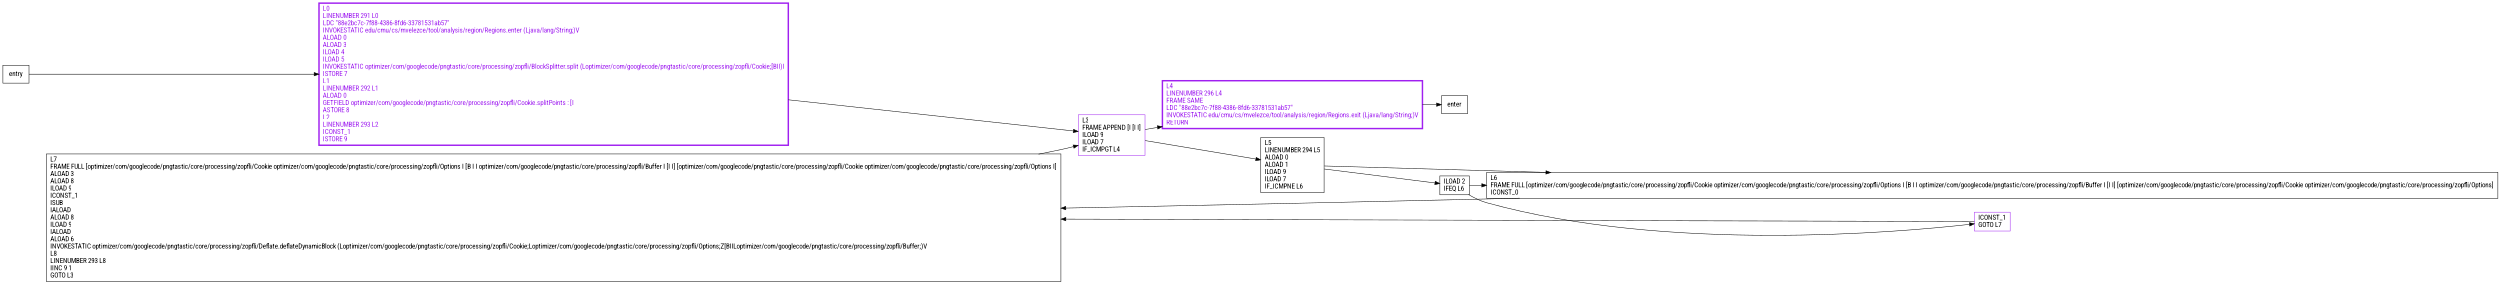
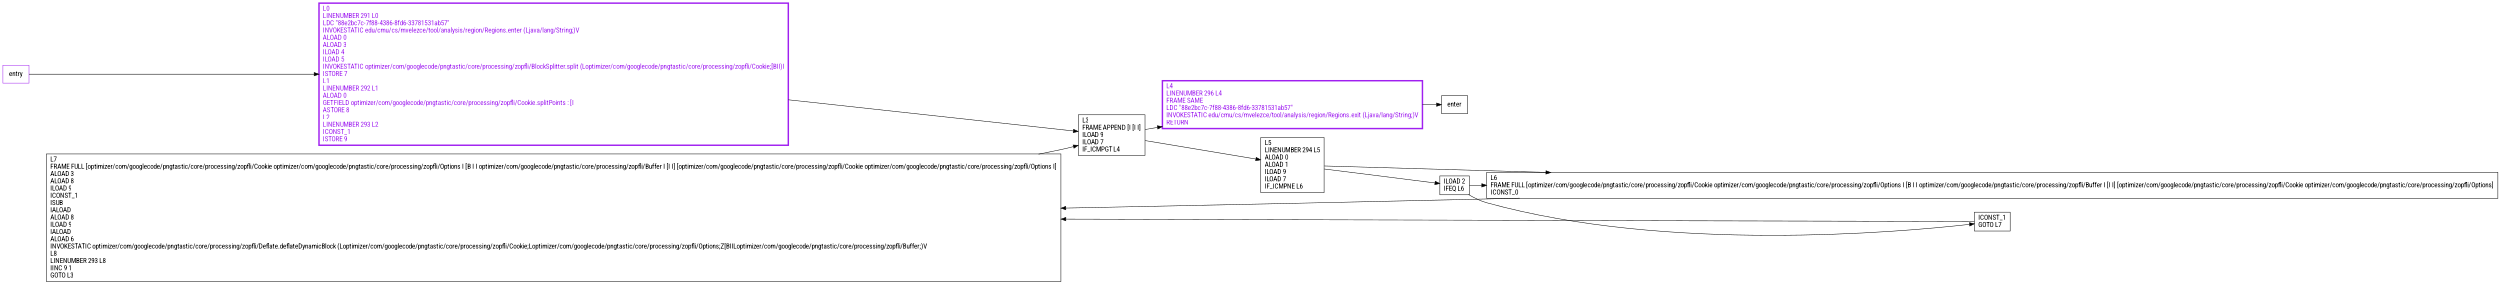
(16, 74) -> (16, 74)
(1112, 135) -> (1112, 135)
(1992, 222) -> (1992, 222)
